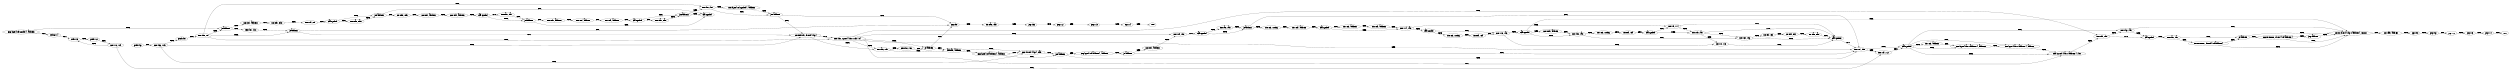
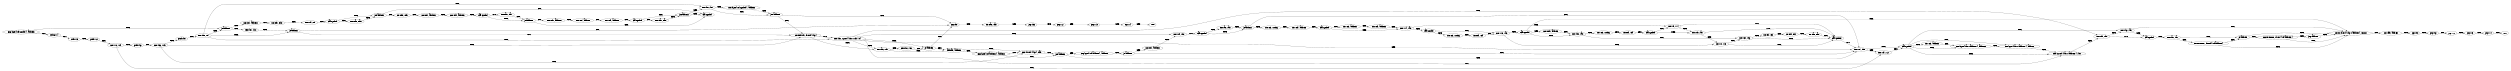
(1721, 35) -> (1733, 42)
(93, 45) -> (127, 45)
